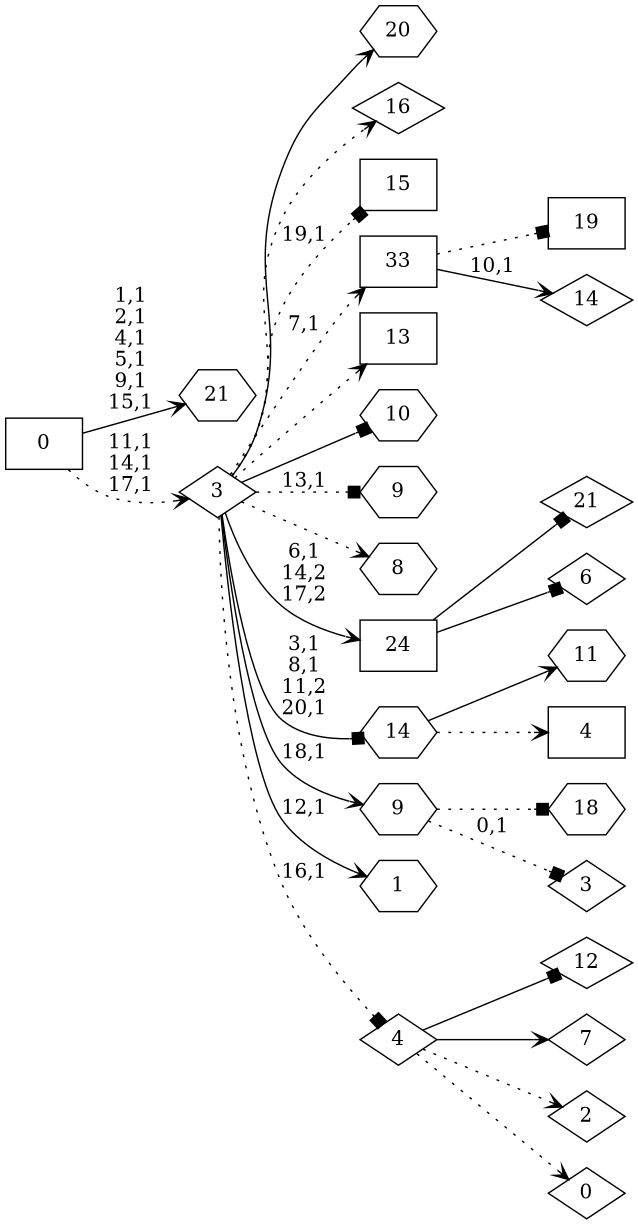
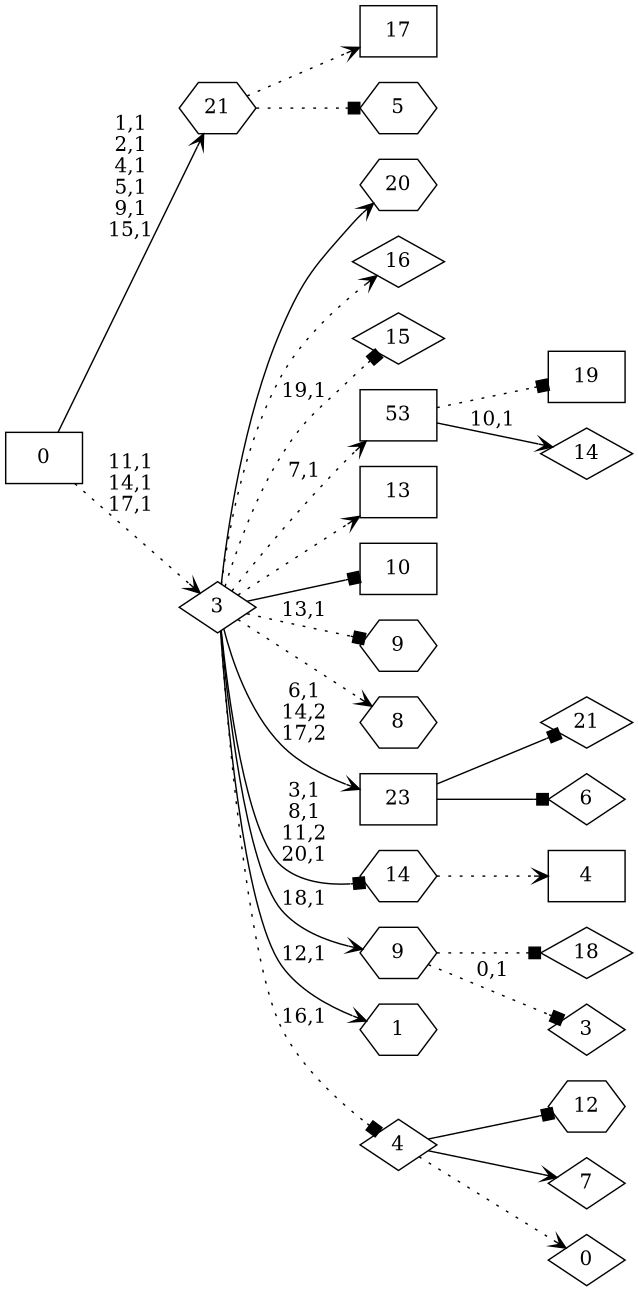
none -> (398, 31)
none -> (398, 108)
(398, 185) -> (398, 338)
(398, 262) -> (398, 415)
(398, 415) -> (398, 569)
(398, 646) -> (398, 799)
(587, 656) -> none
(587, 809) -> (587, 953)
(587, 963) -> (587, 1106)
(587, 1116) -> none
